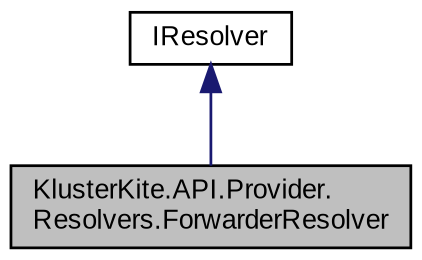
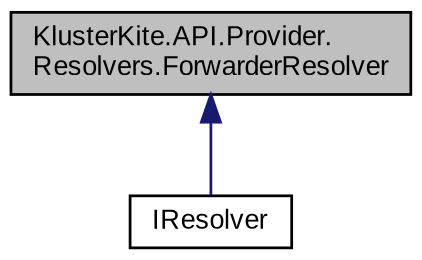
(211, 129) -> (211, 159)
